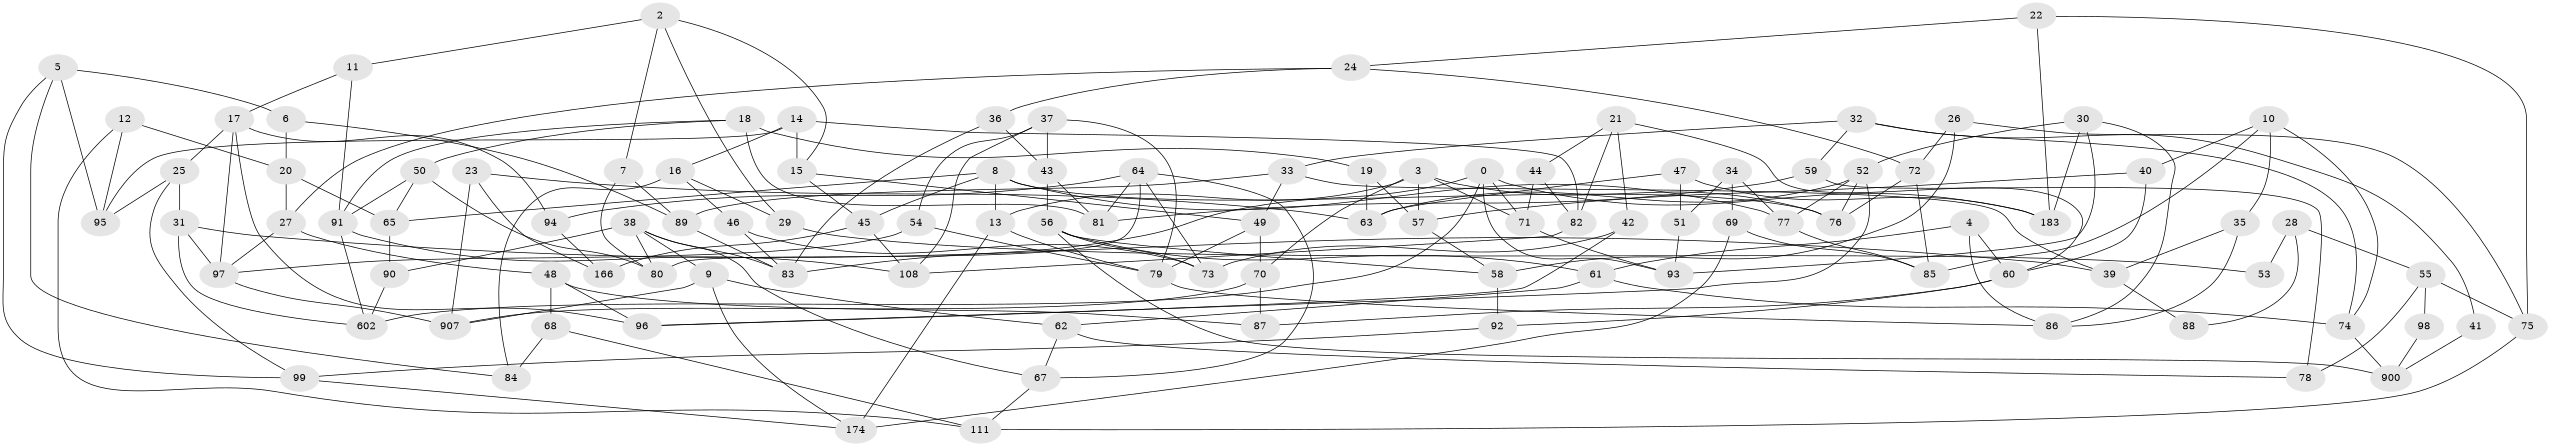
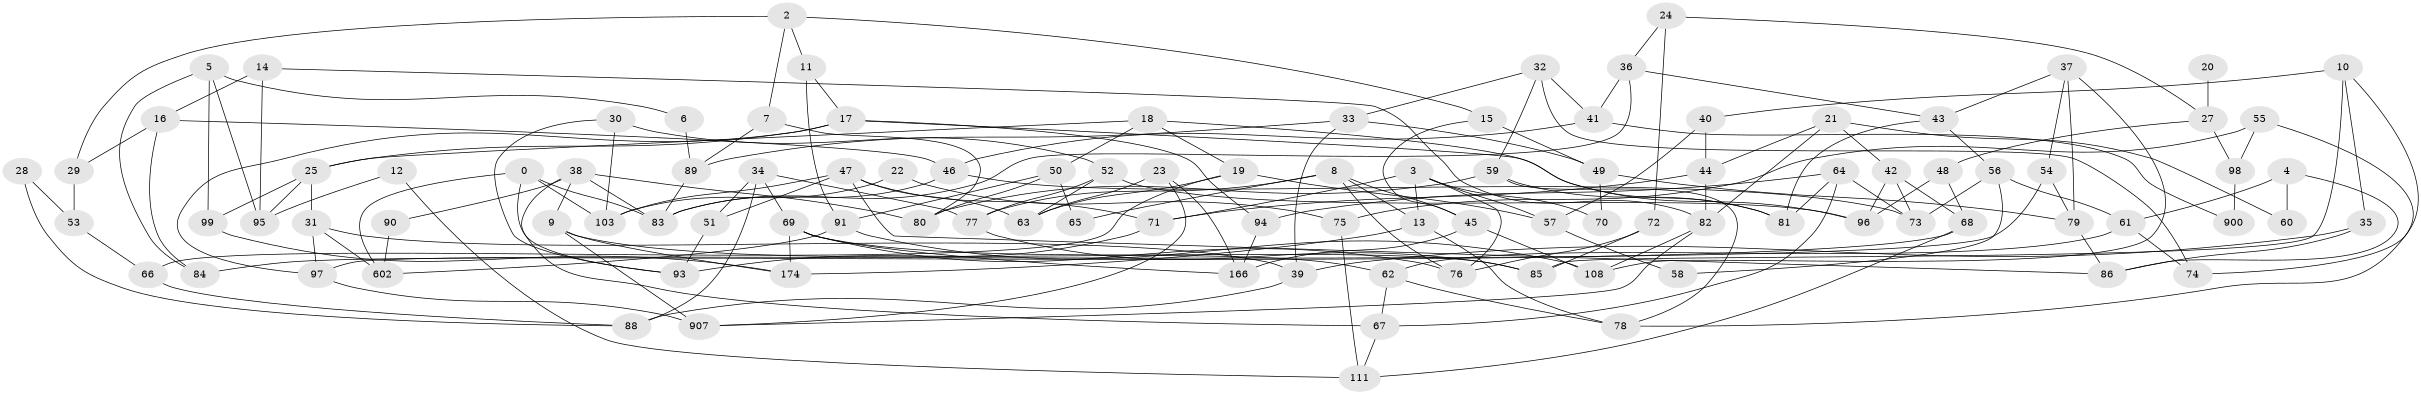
(1694, 42) -> none
none -> (1610, 94)
(1955, 119) -> none
(522, 132) -> (888, 132)
none -> (1269, 136)
(199, 143) -> none
(797, 145) -> none
(286, 148) -> none
(336, 196) -> none
(1505, 197) -> (998, 201)
none -> (1930, 197)
(1846, 204) -> (1121, 256)
(2050, 223) -> (605, 223)
(2166, 223) -> (1142, 244)
(253, 249) -> (2222, 145)
(390, 249) -> none
(2106, 249) -> (1706, 145)
(2361, 250) -> none
(1074, 253) -> (1512, 288)
(927, 256) -> (1286, 193)
none -> (1104, 267)
none -> (148, 275)
none -> (717, 276)
(663, 309) -> (1216, 311)
(1260, 327) -> none
(1498, 327) -> none
(2368, 352) -> none
(1700, 358) -> none
